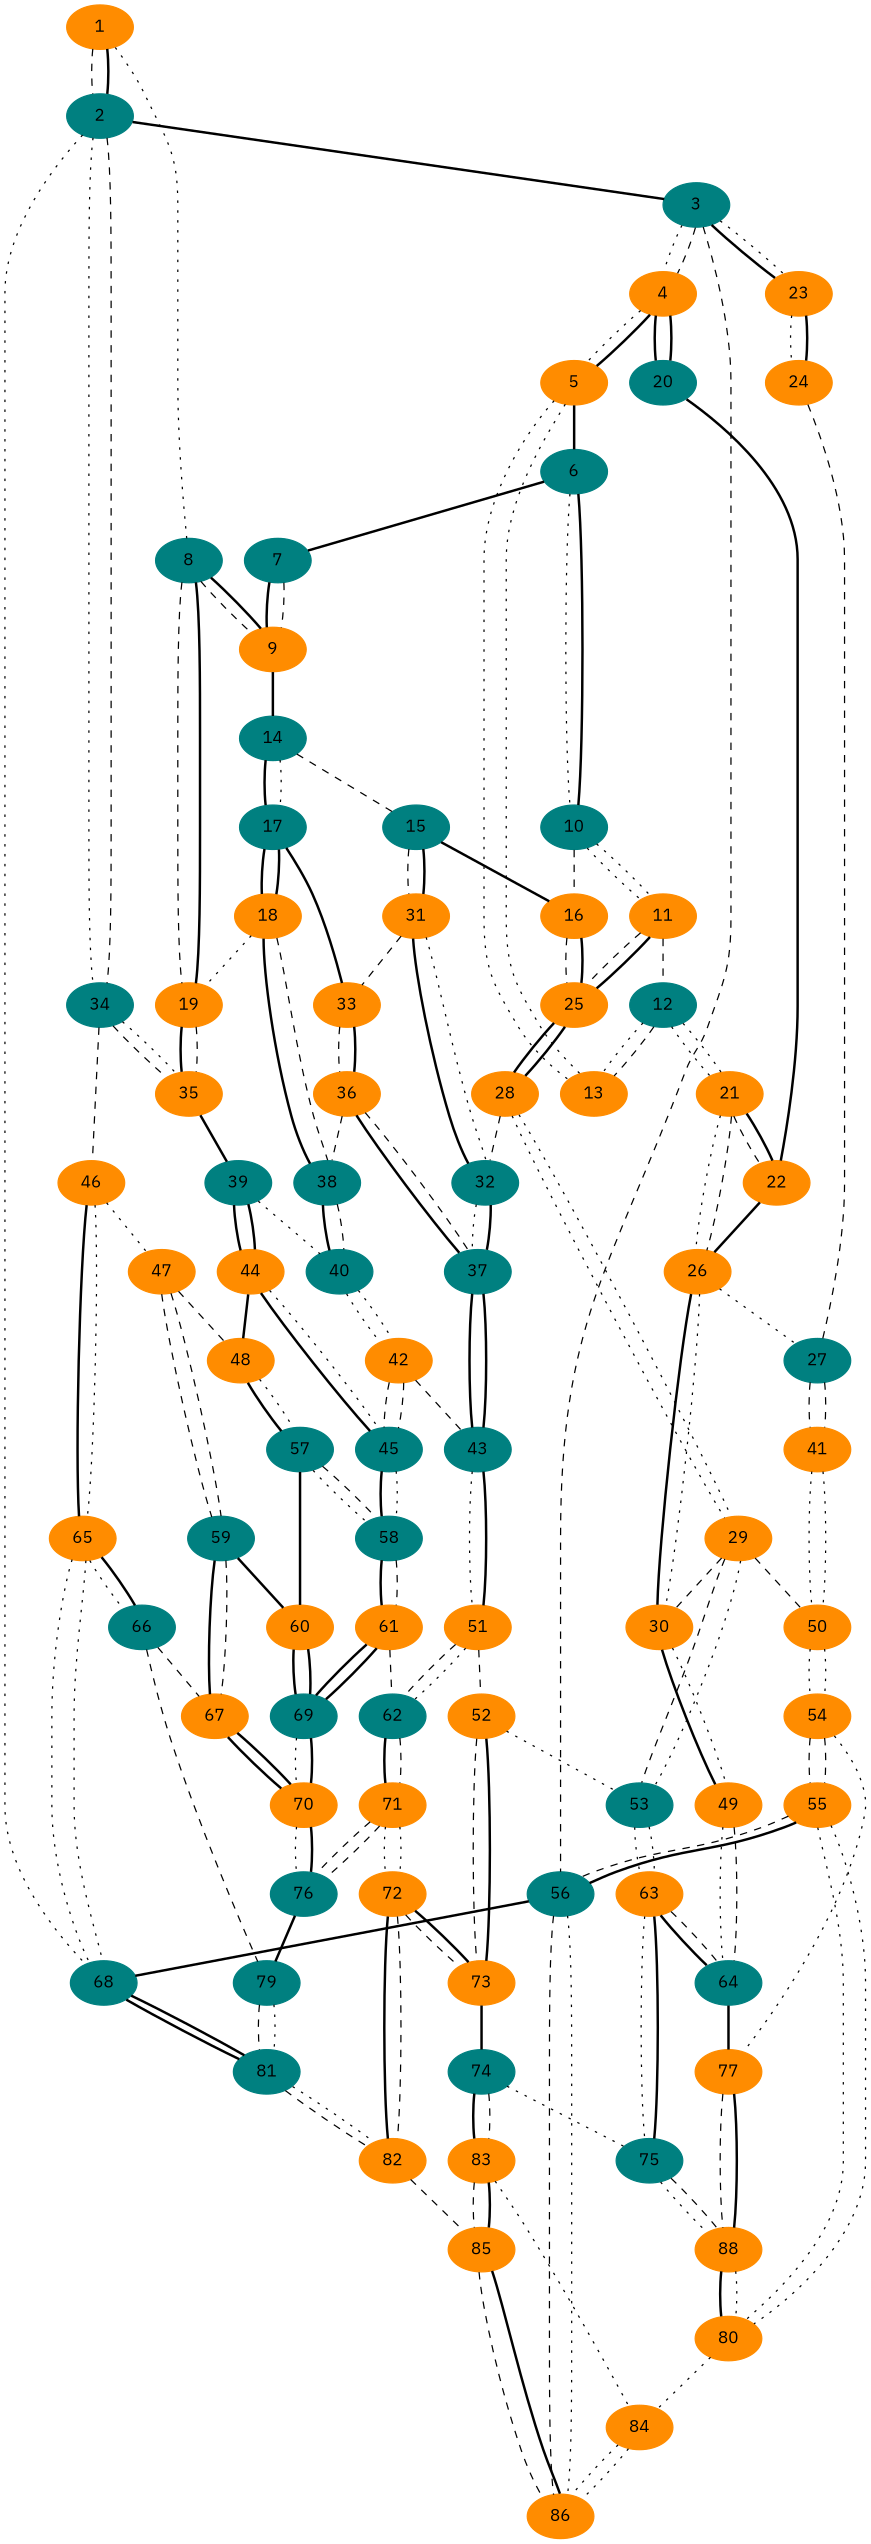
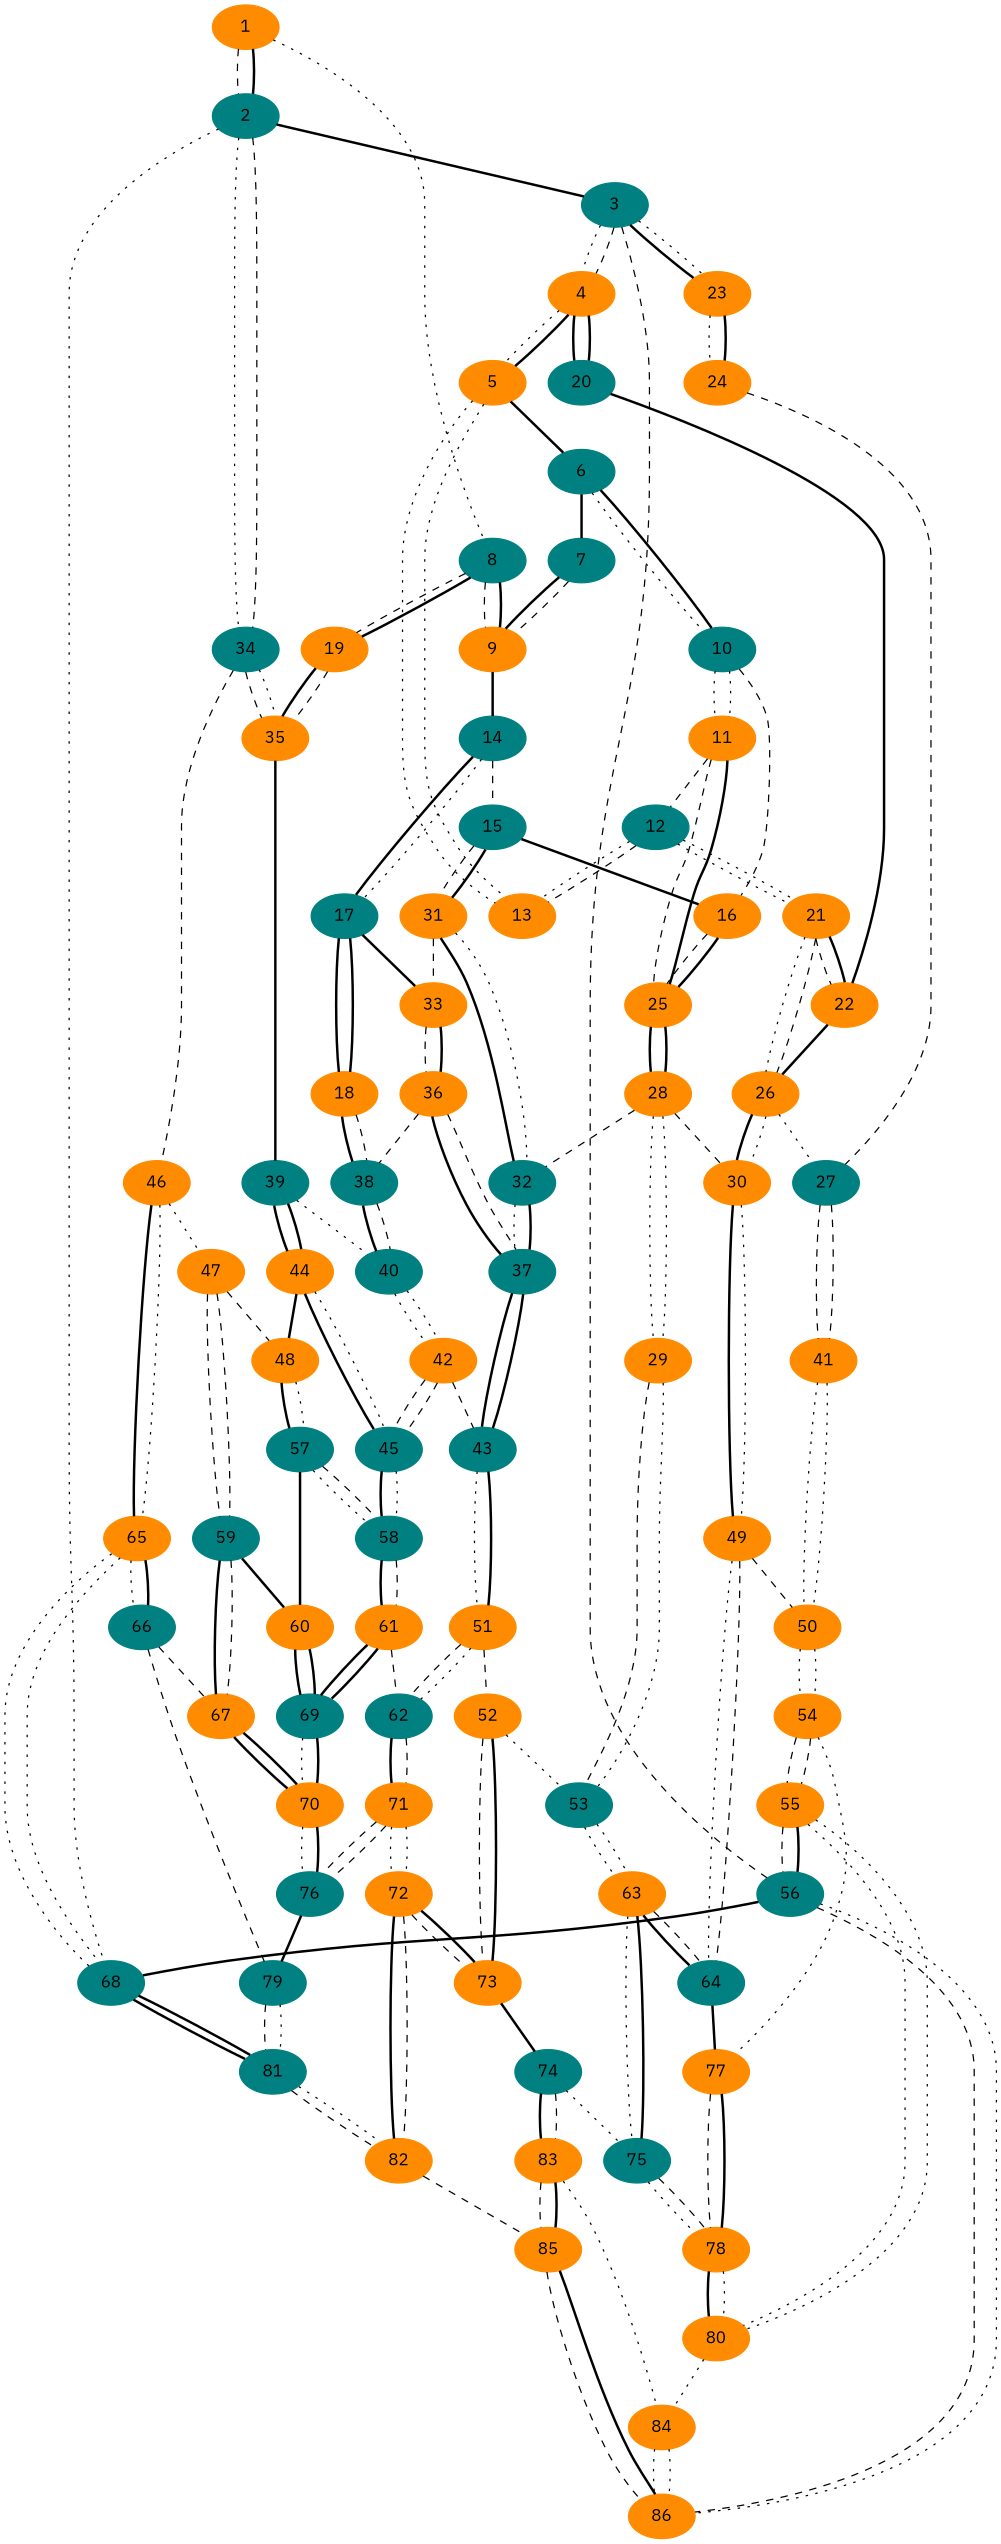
(228, 961) -> none
(699, 1583) -> (698, 1138)
(778, 1583) -> (772, 1583)
(728, 2250) -> (716, 2250)
